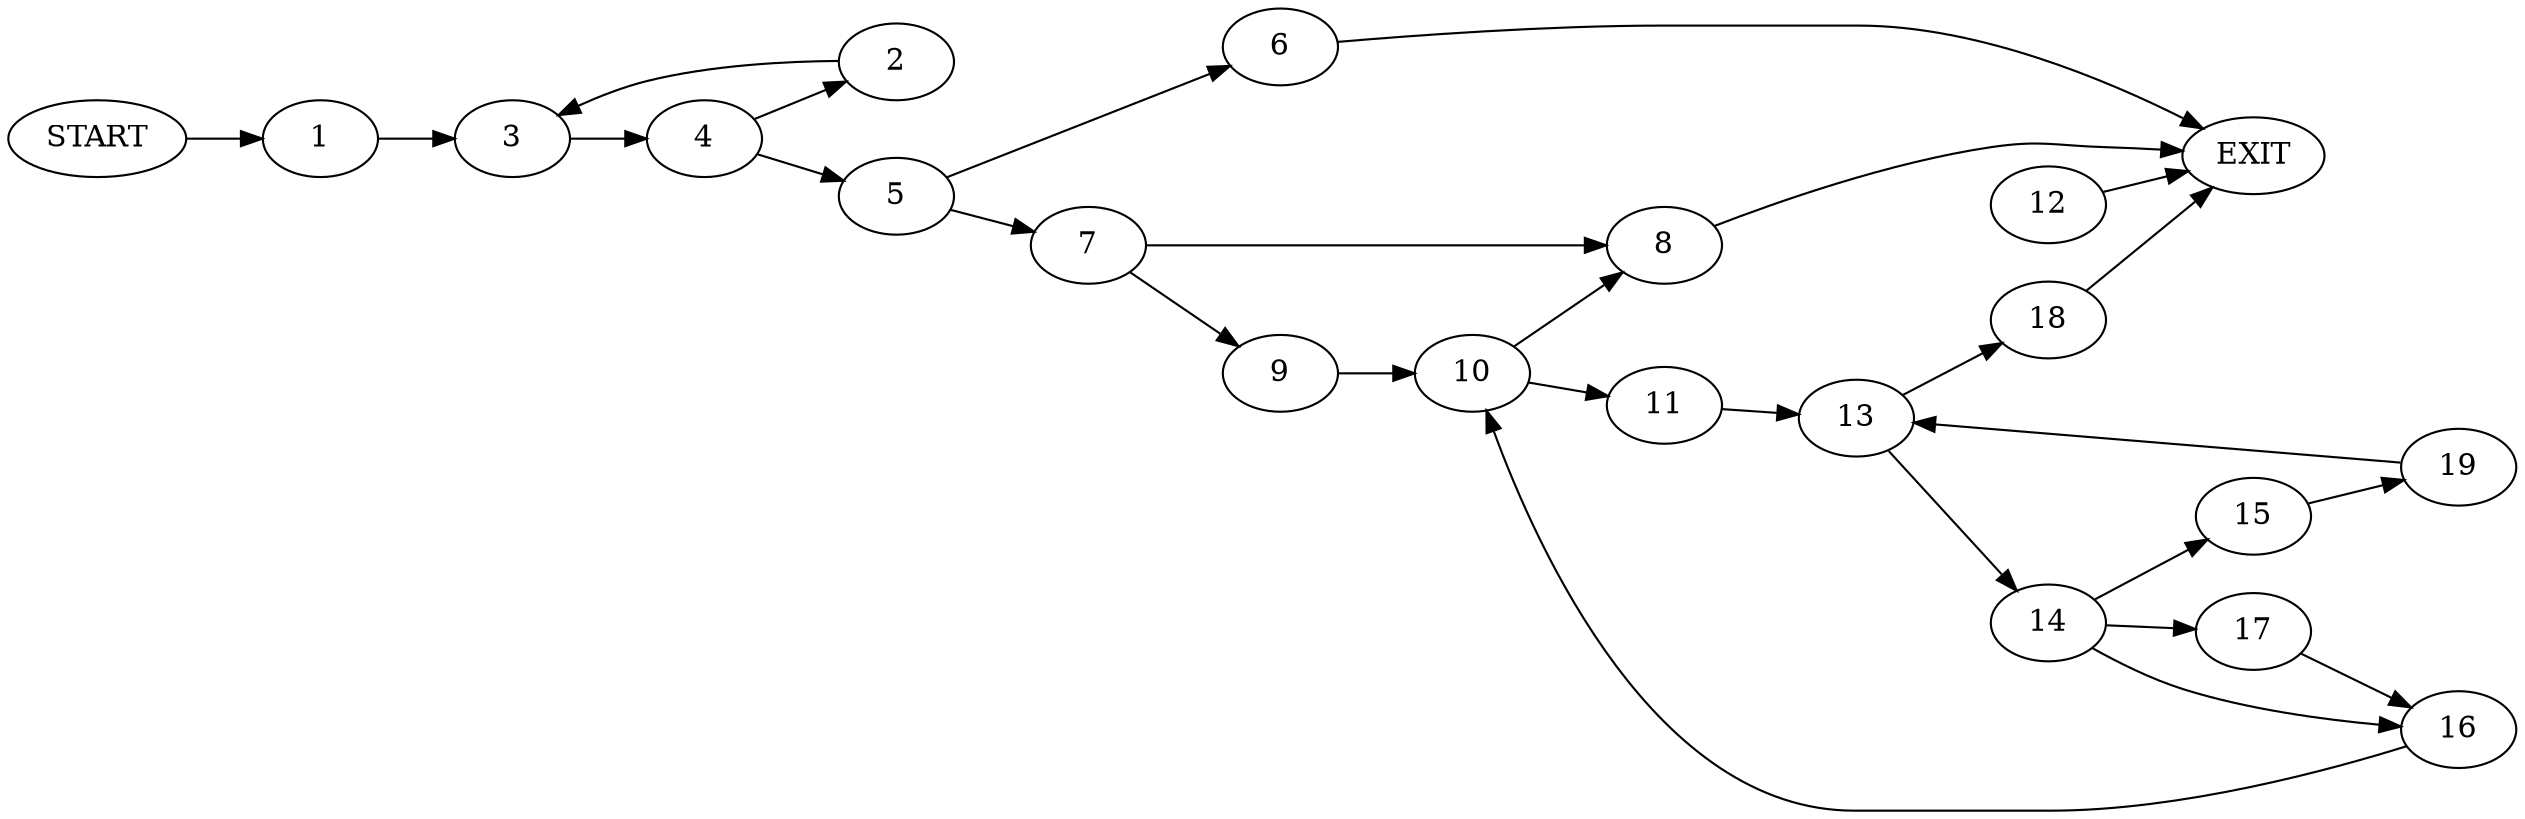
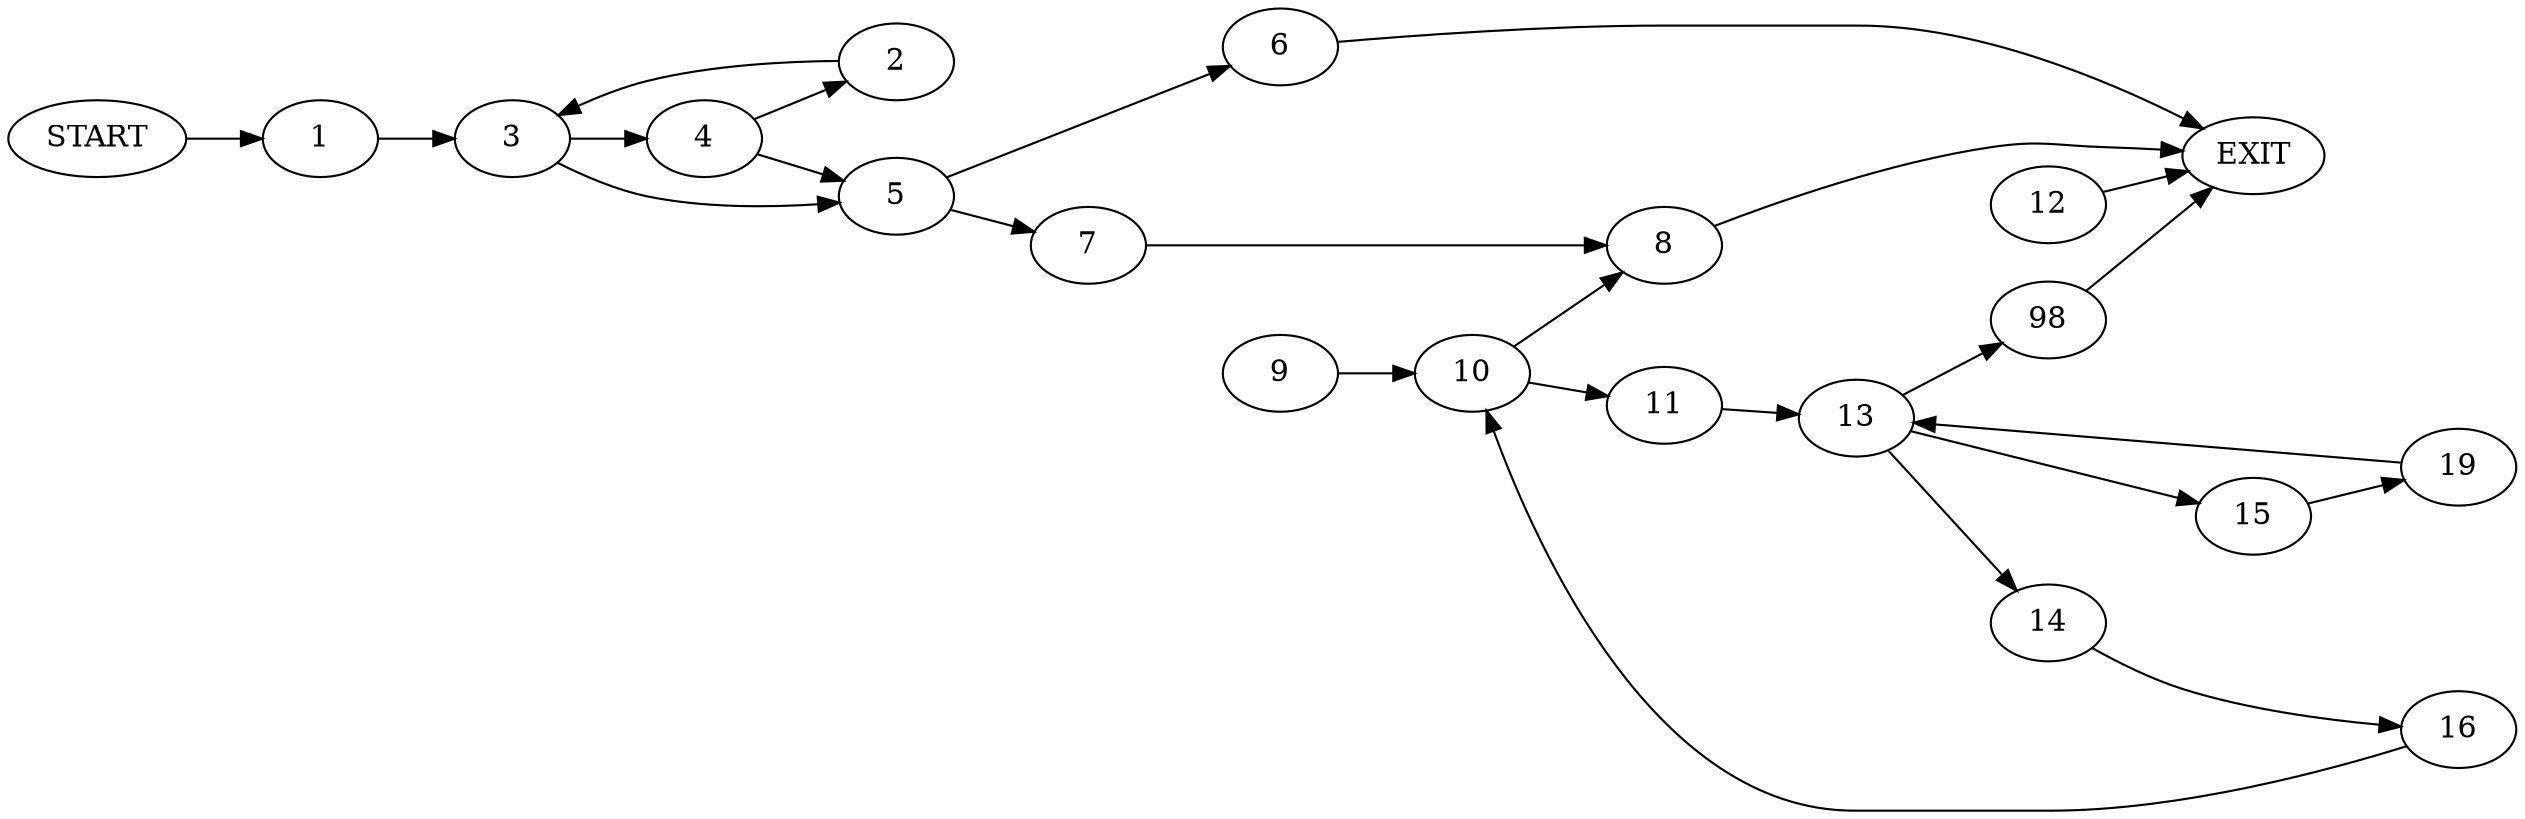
none -> (685, 202)
(1175, 303) -> none
(2048, 320) -> (2048, 320)
(2142, 574) -> (2045, 465)
(2253, 631) -> none
